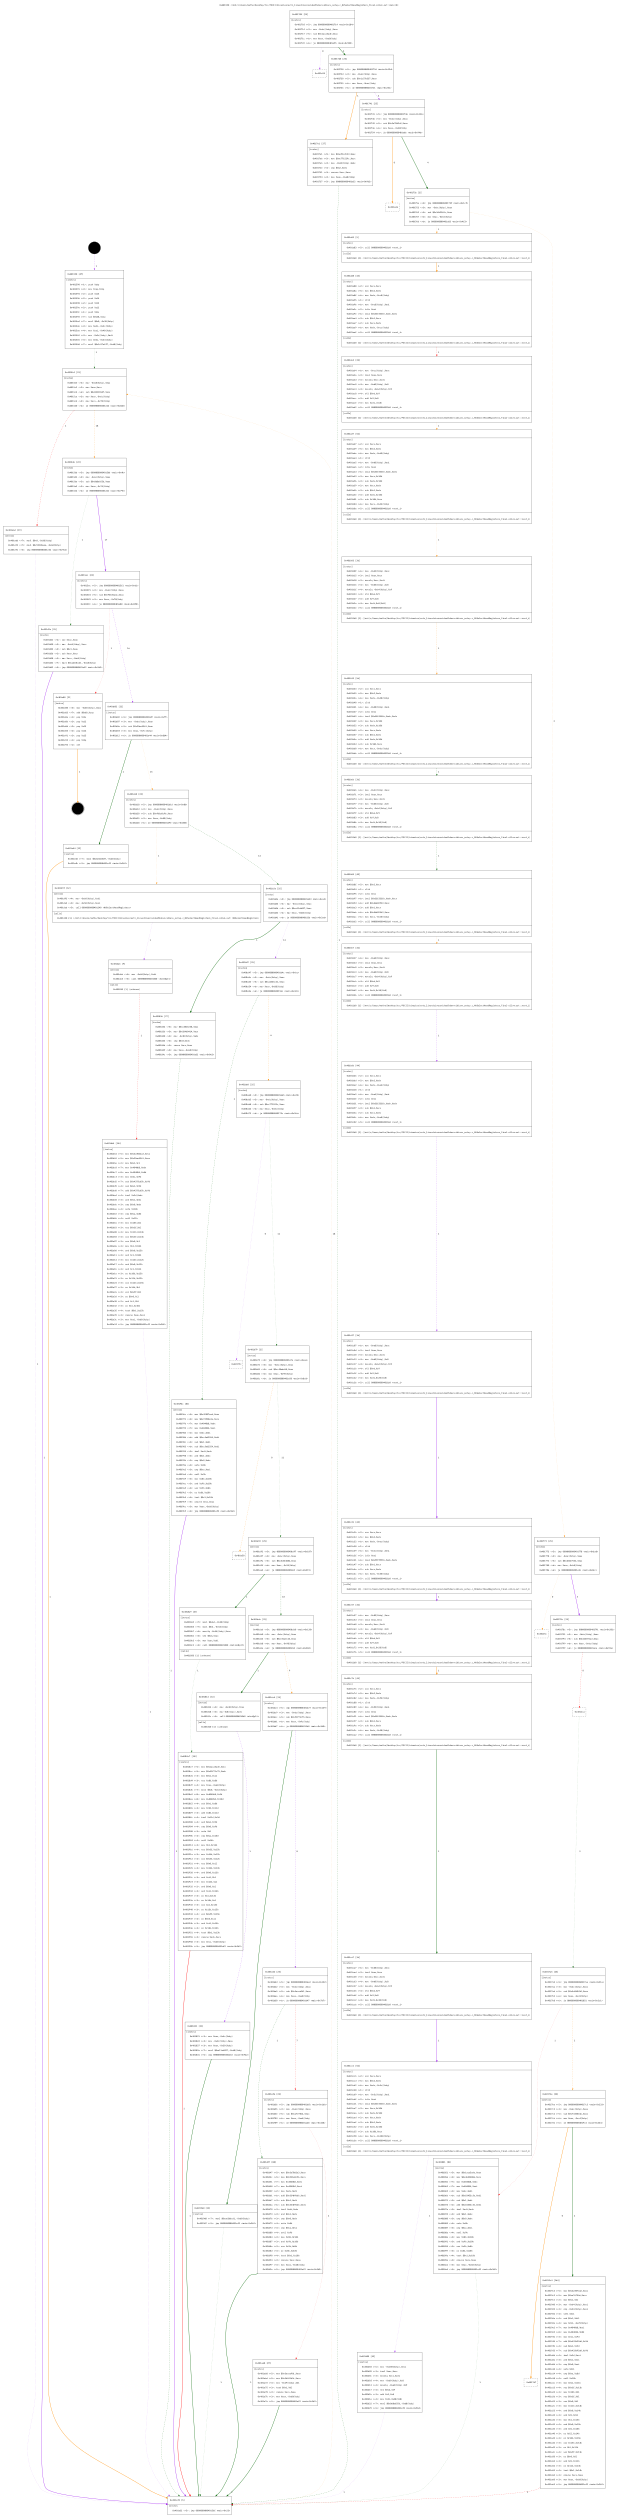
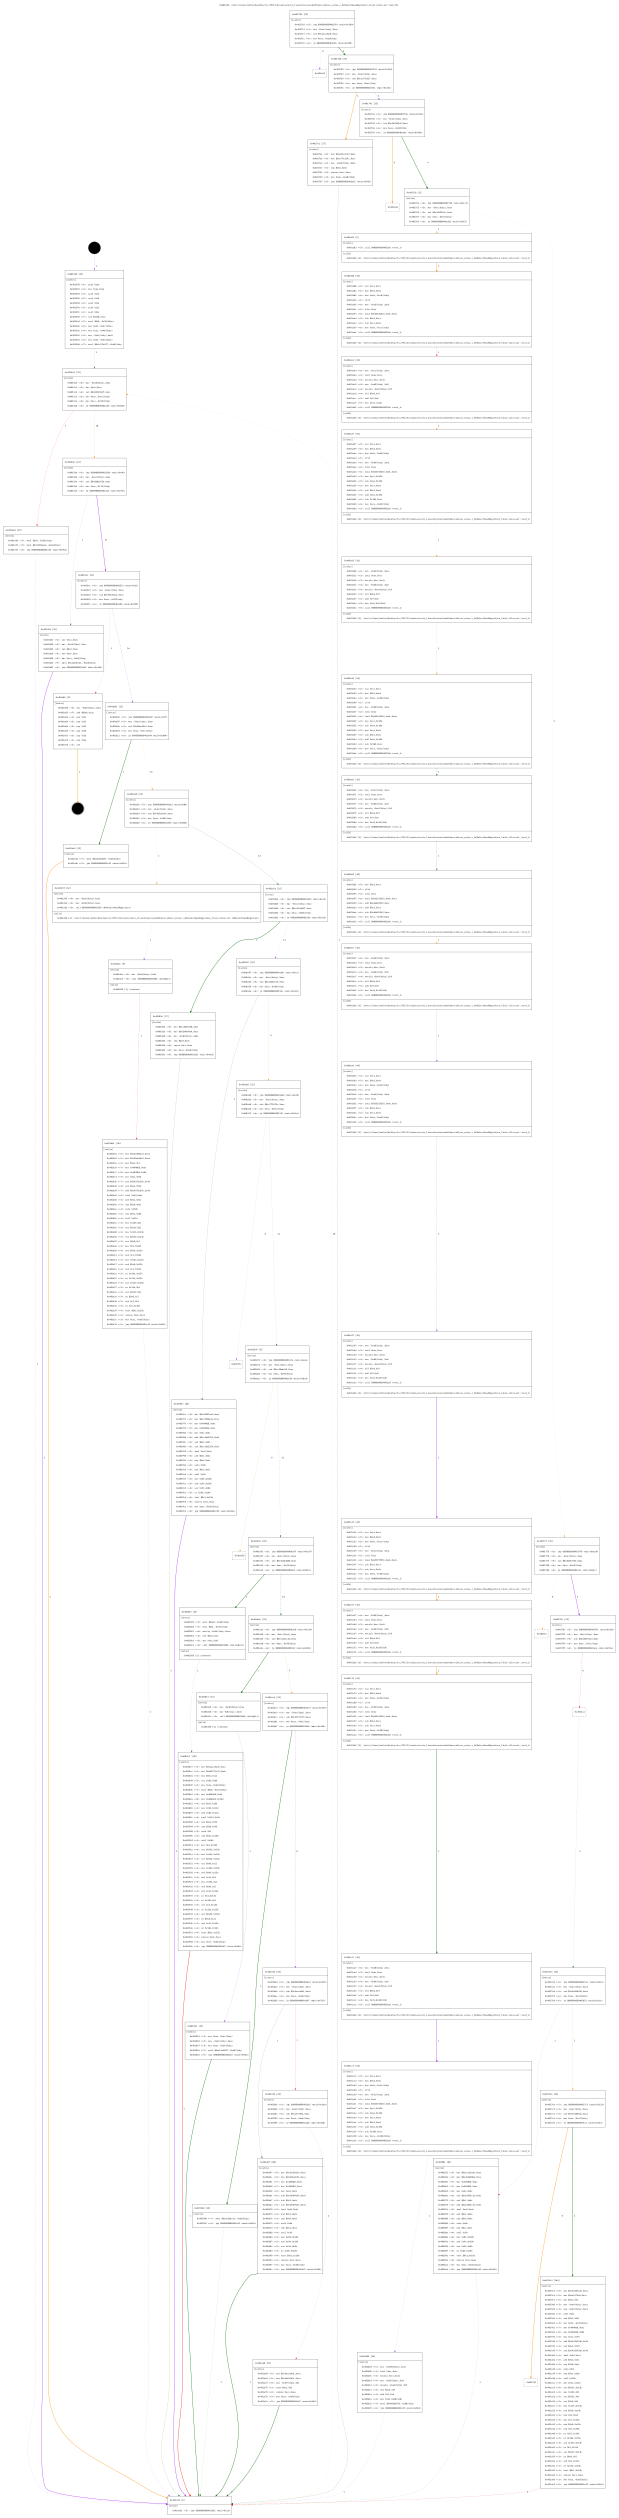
(437, 1596) -> (437, 1596)
